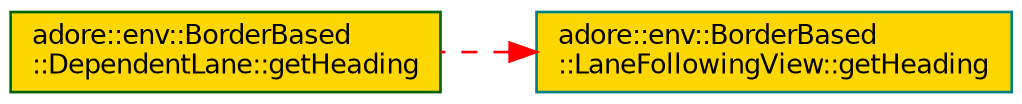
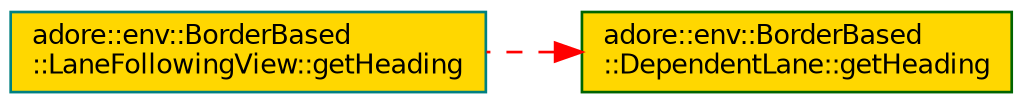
(475, 52) -> (521, 52)
